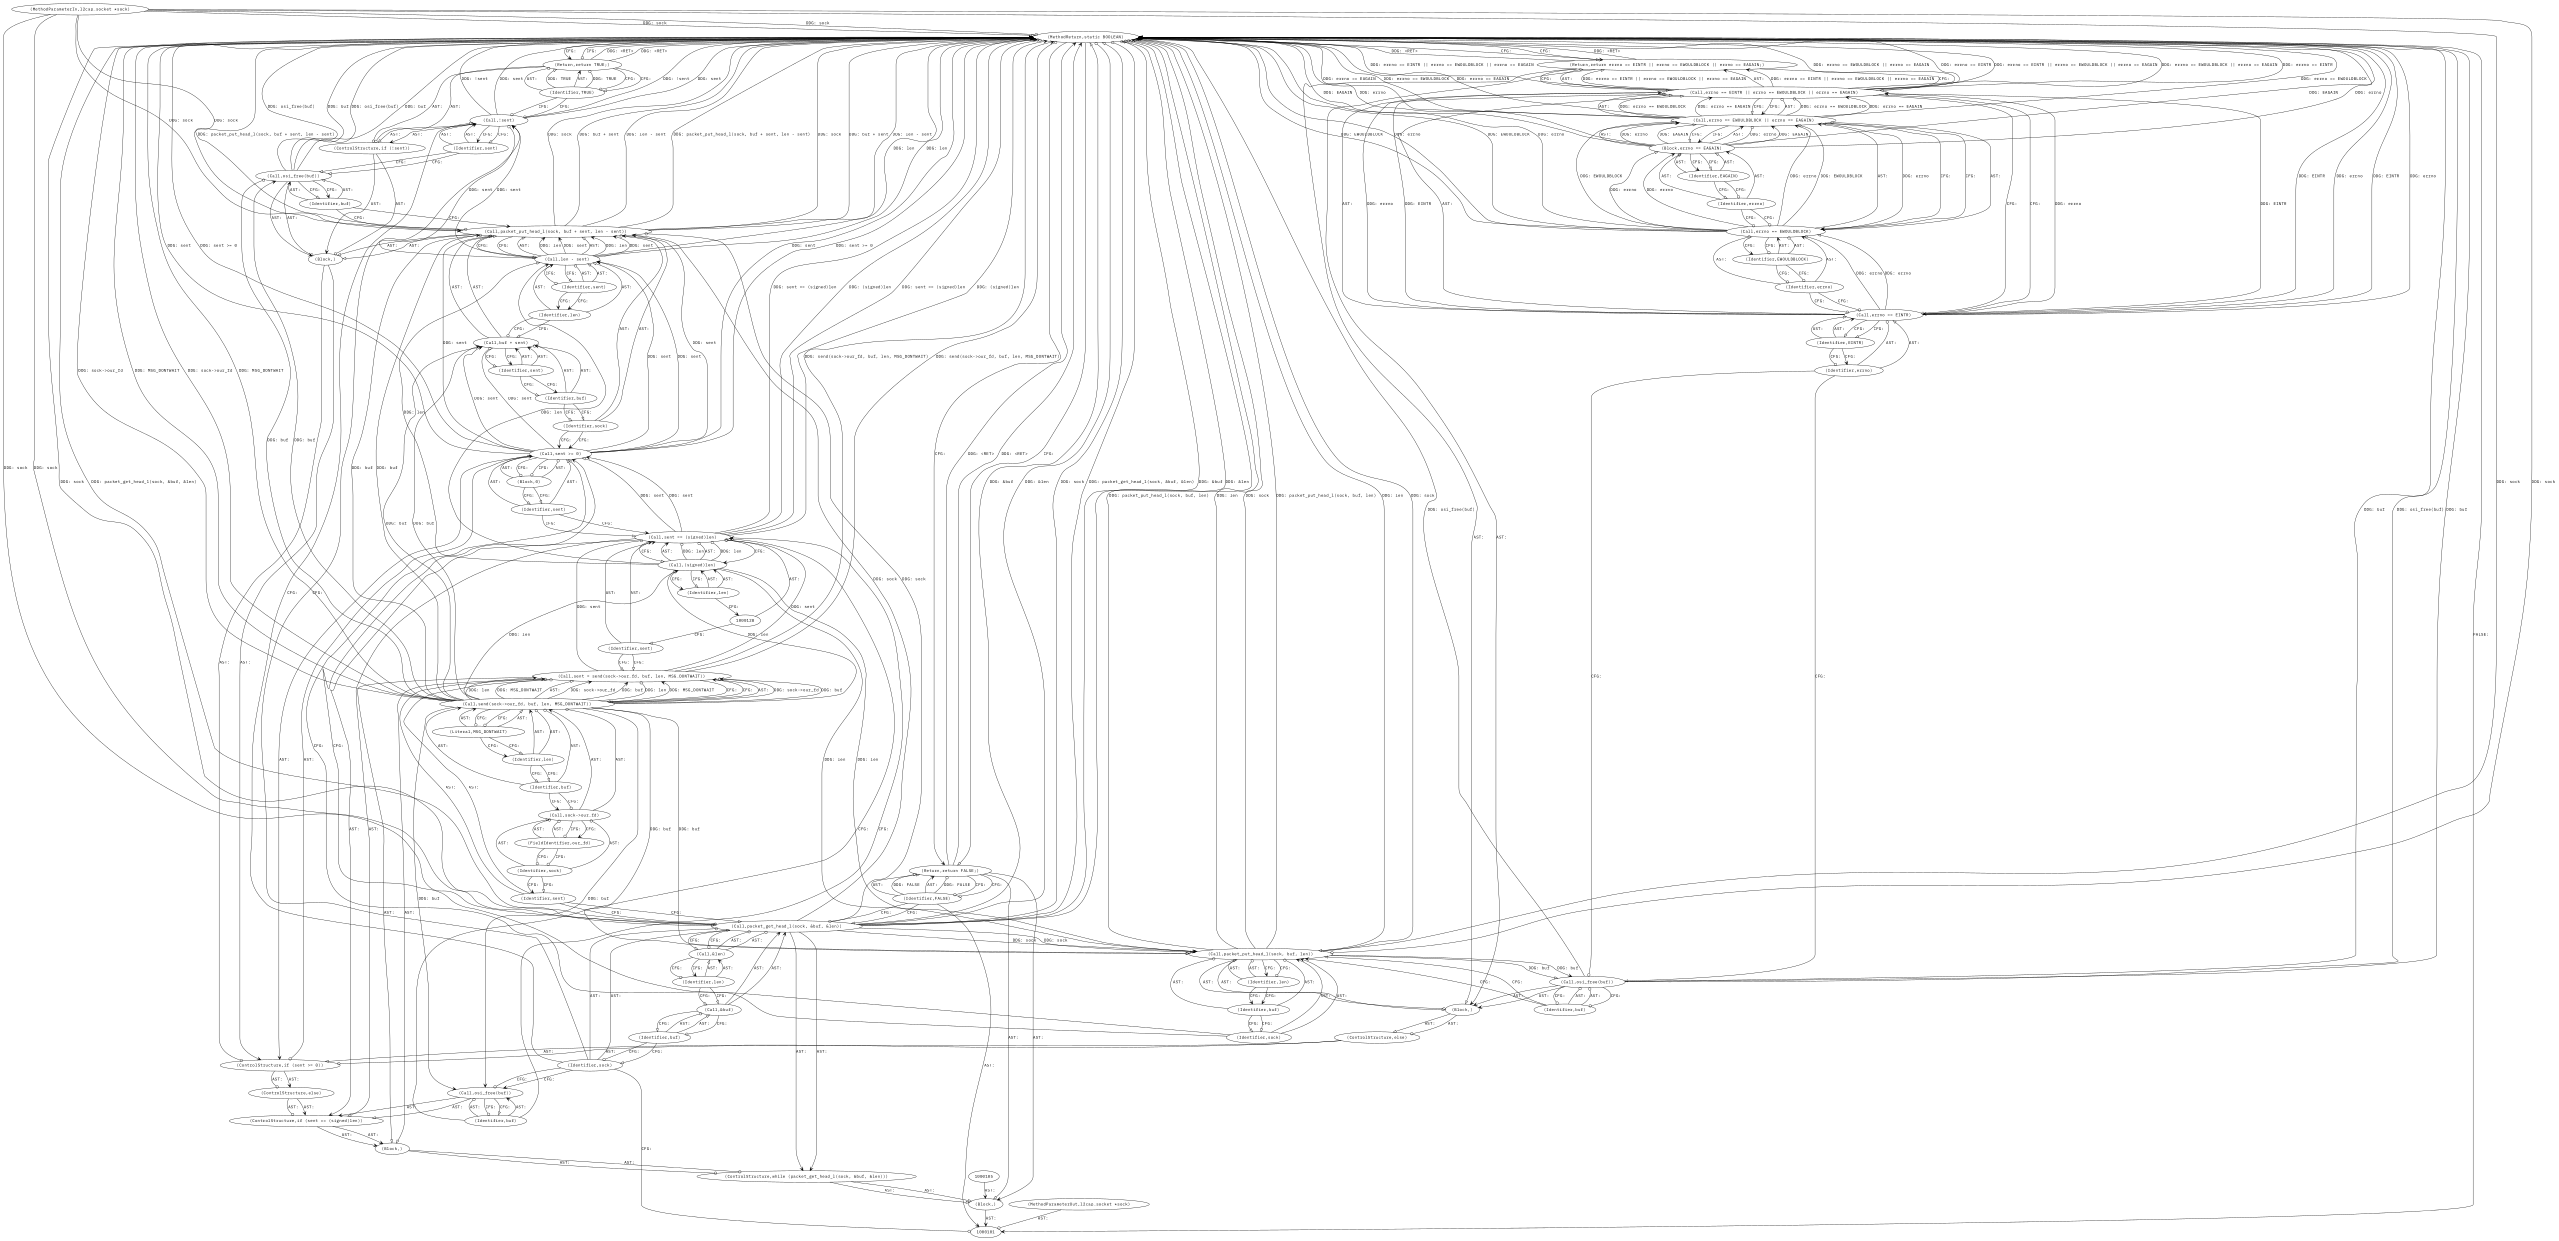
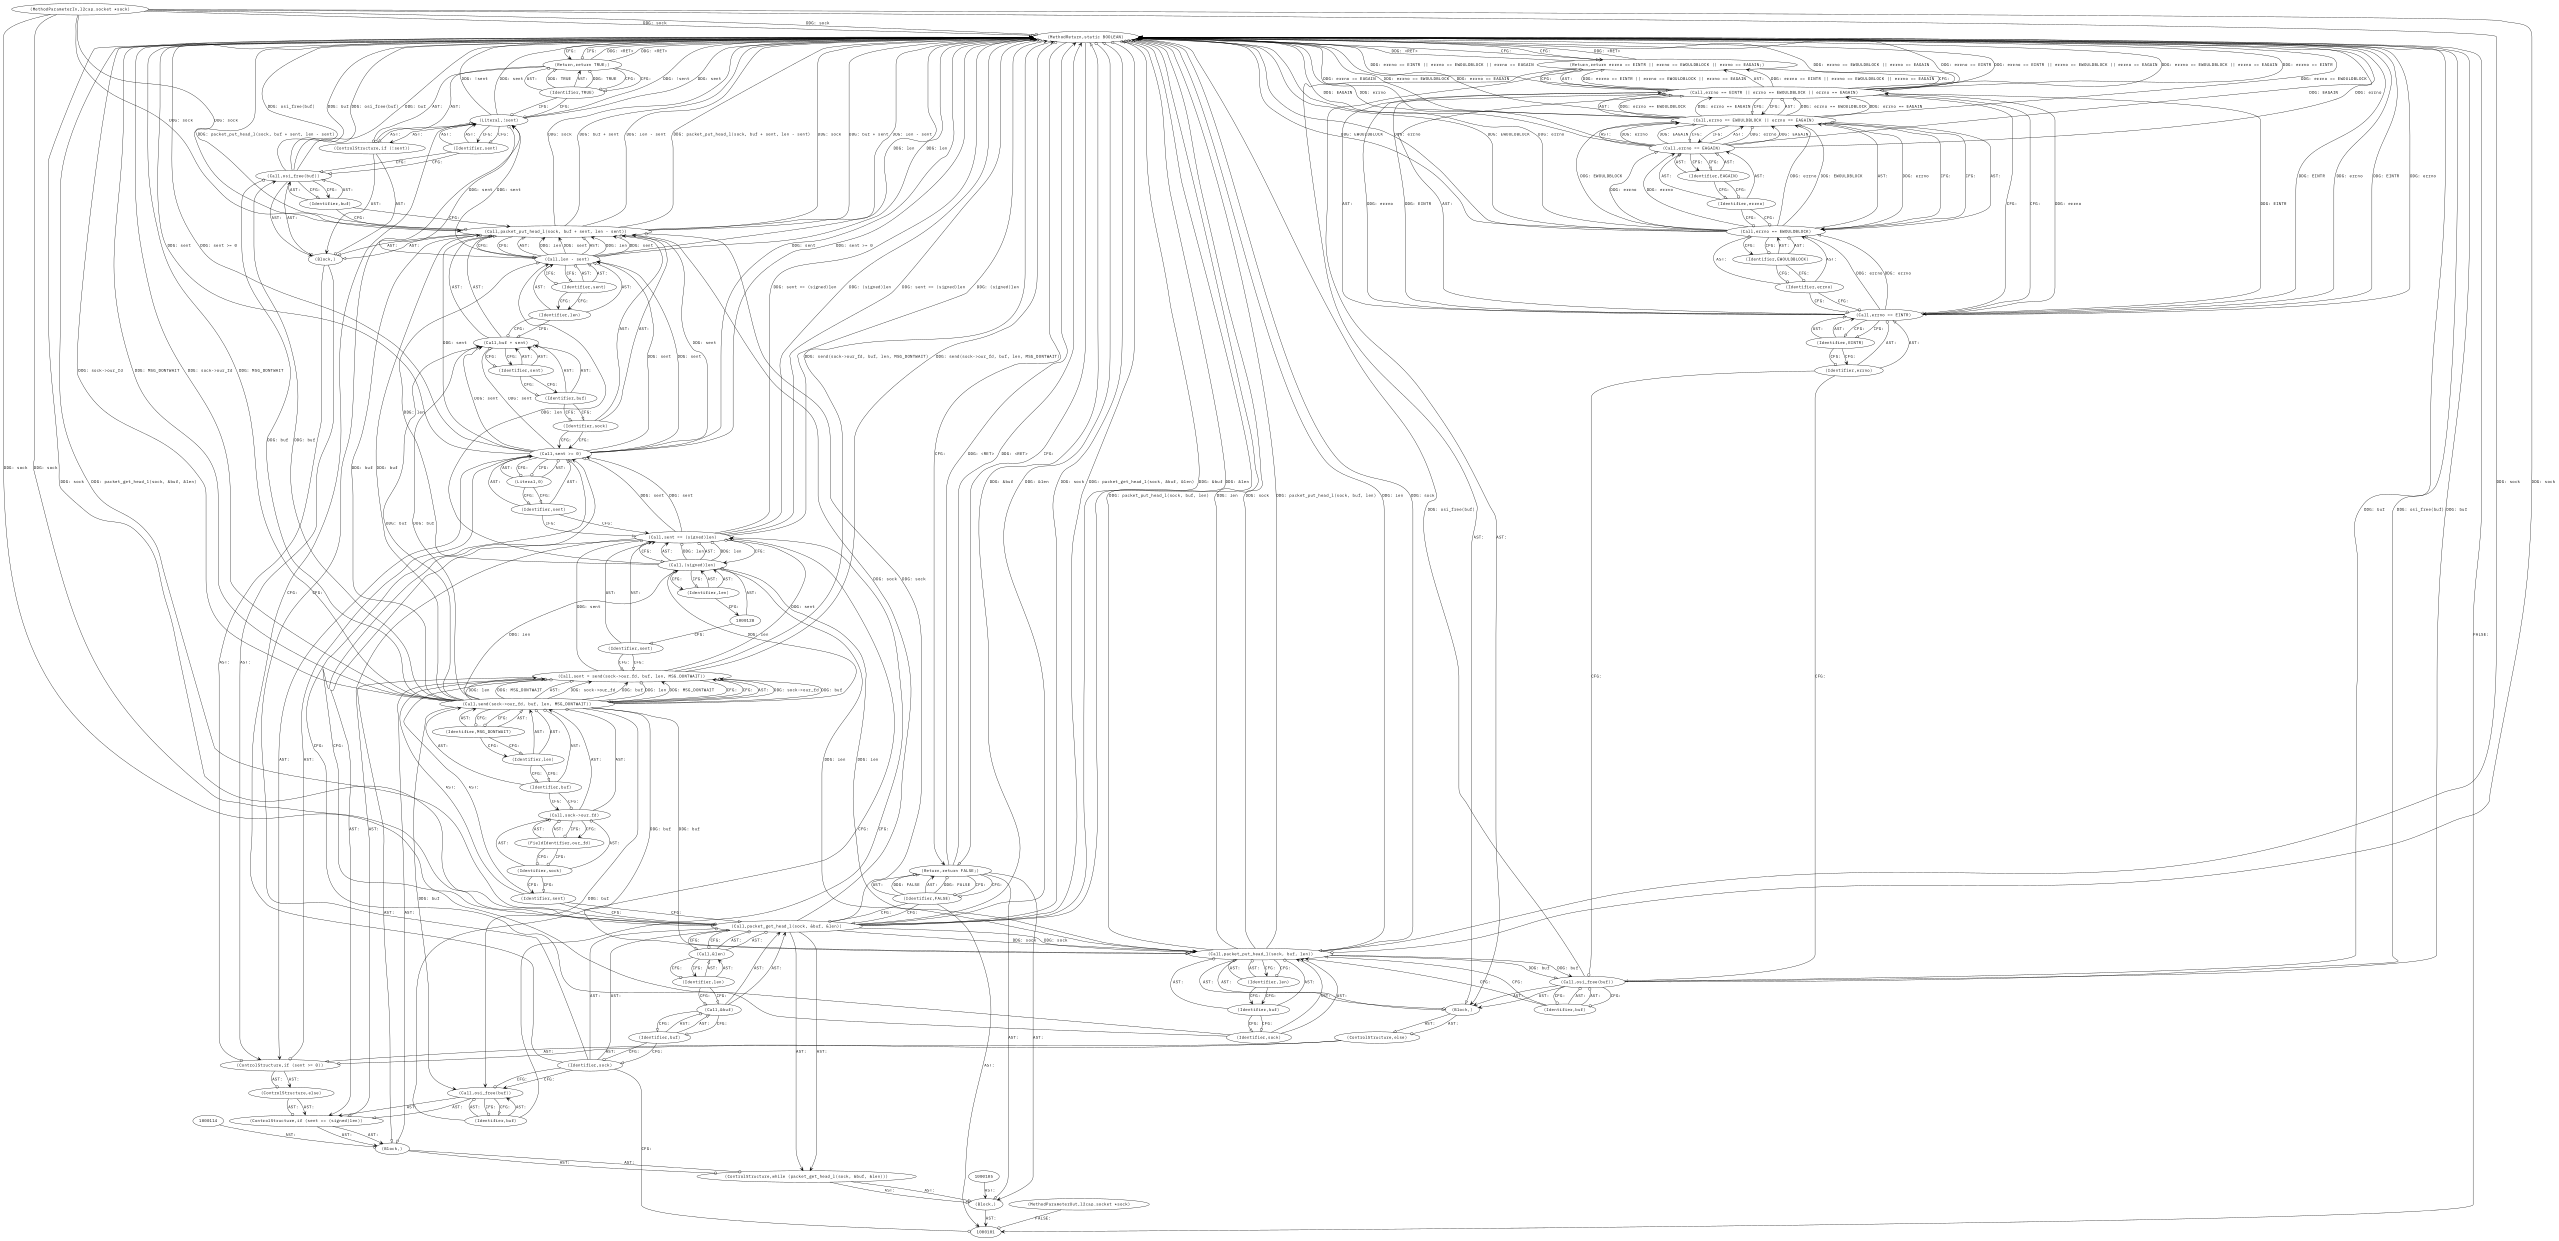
(499, 120) -> (499, 120)
(1692, 148) -> (1692, 148)
(529, 482) -> (529, 482)
(785, 567) -> (744, 587)
(479, 732) -> (479, 732)
none -> (208, 1121)
(1045, 1218) -> (1045, 1218)
